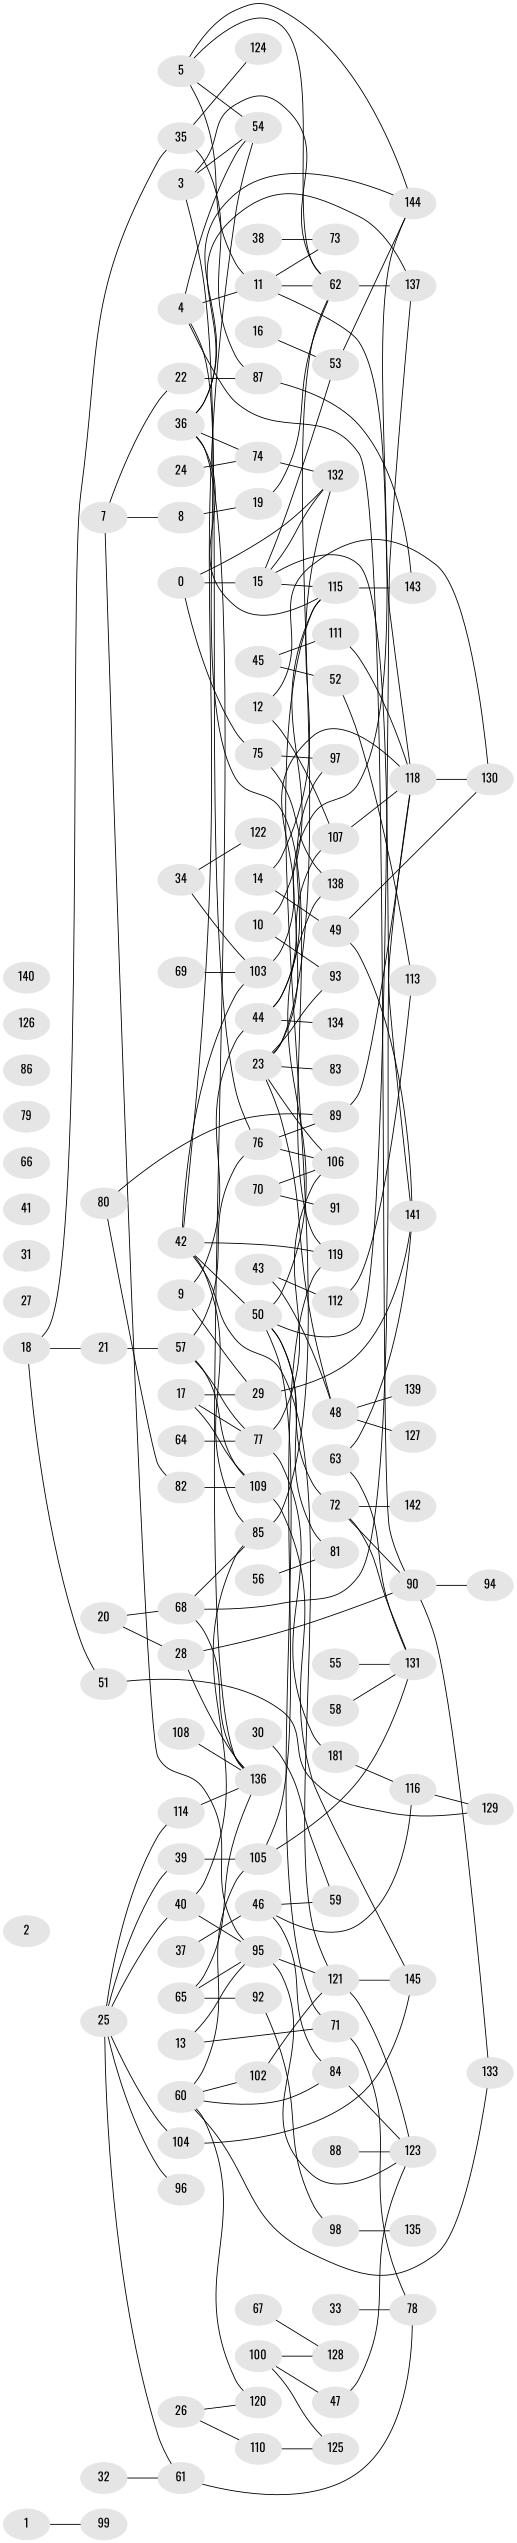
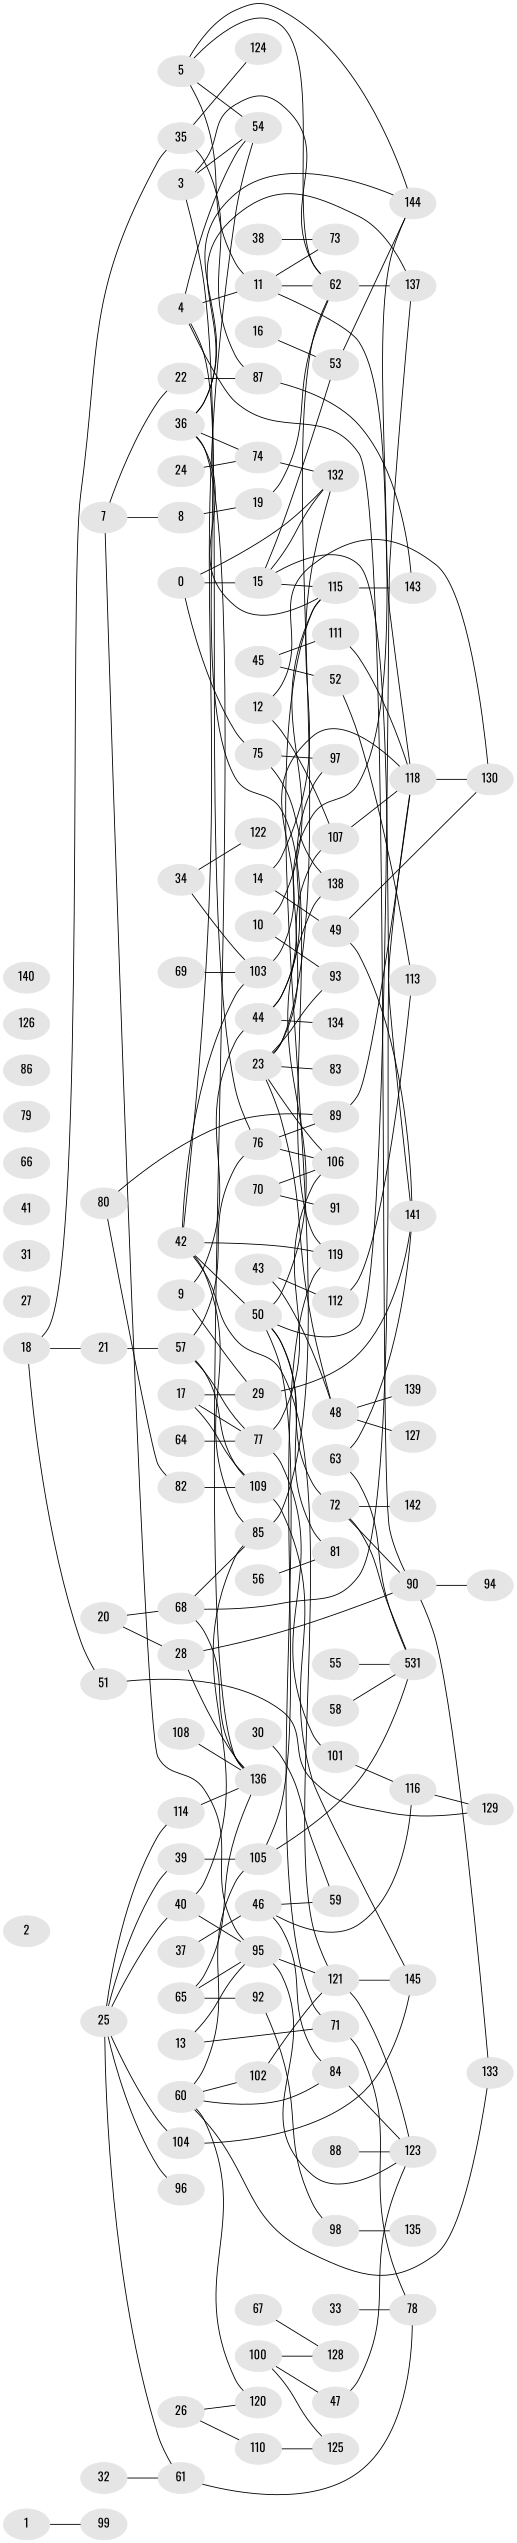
(413, 1664) -> (413, 1664)
(336, 1757) -> (336, 1757)
